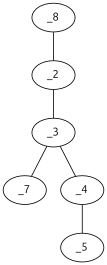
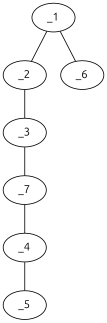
(54, 18) -> (54, 18)
none -> (82, 75)
(68, 161) -> (25, 219)
